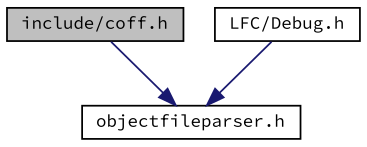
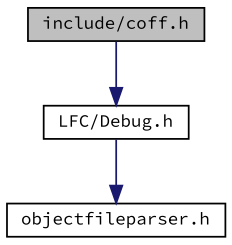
(137, 67) -> (116, 65)
